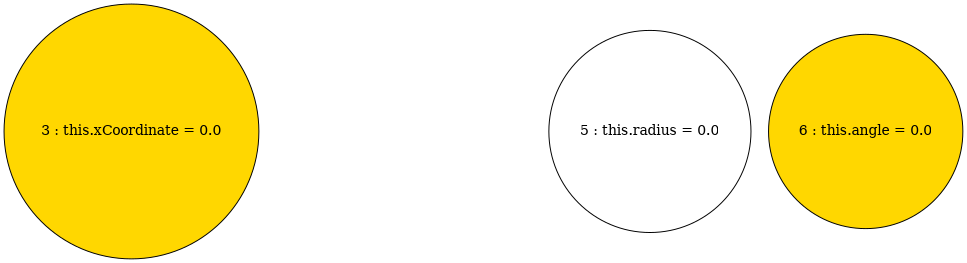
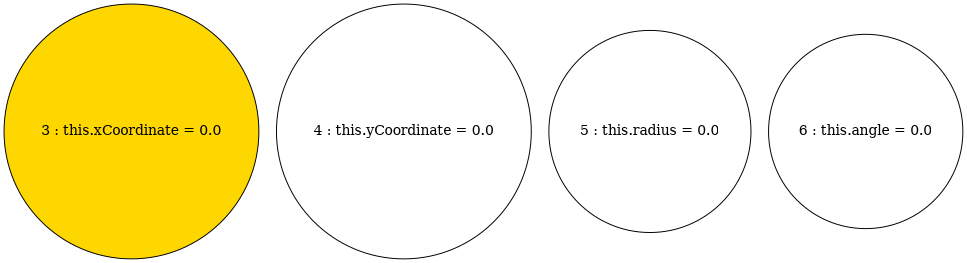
none -> (404, 131)
(866, 131) -> (866, 131)
